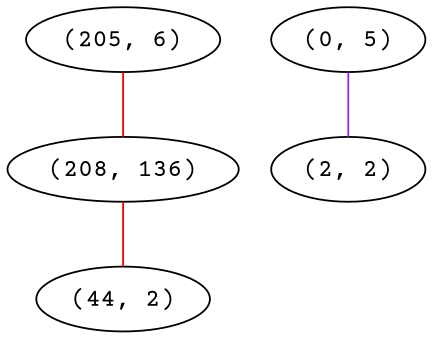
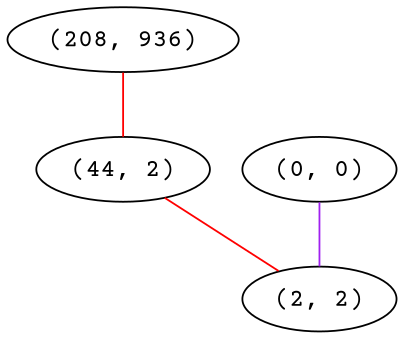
(123, 40) -> none
(348, 40) -> (319, 169)
(123, 169) -> (123, 40)
none -> (222, 234)
